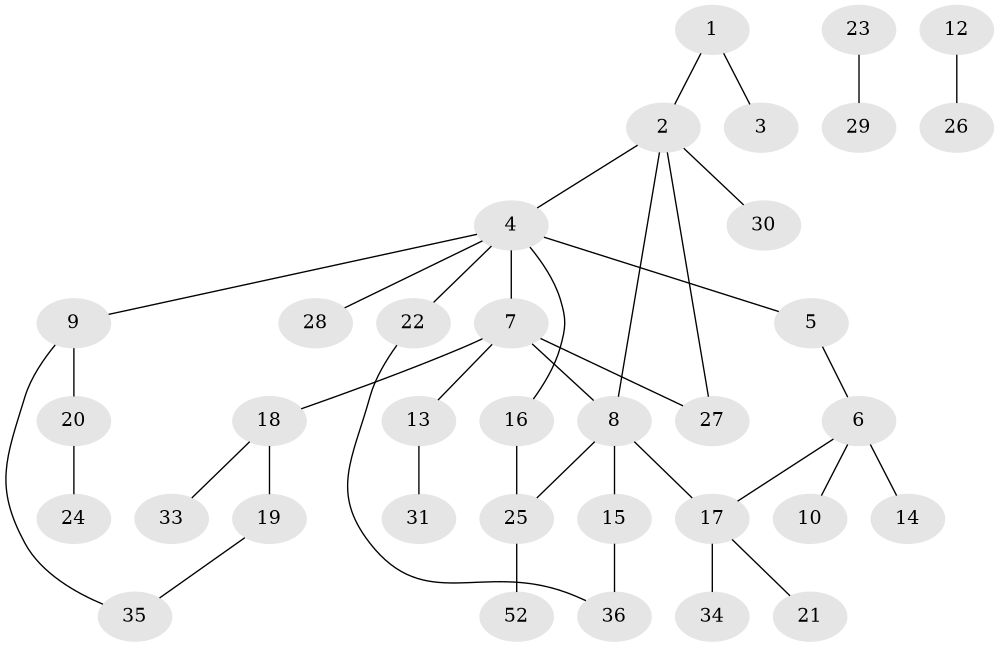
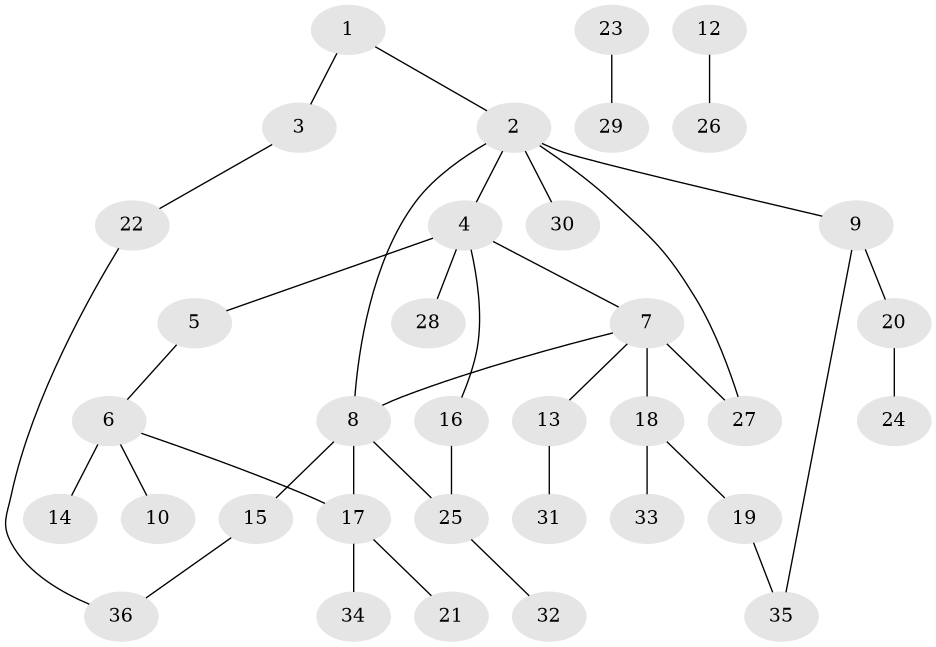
(293, 274) -> (681, 183)
(463, 274) -> (216, 177)
(517, 617) -> (549, 617)
